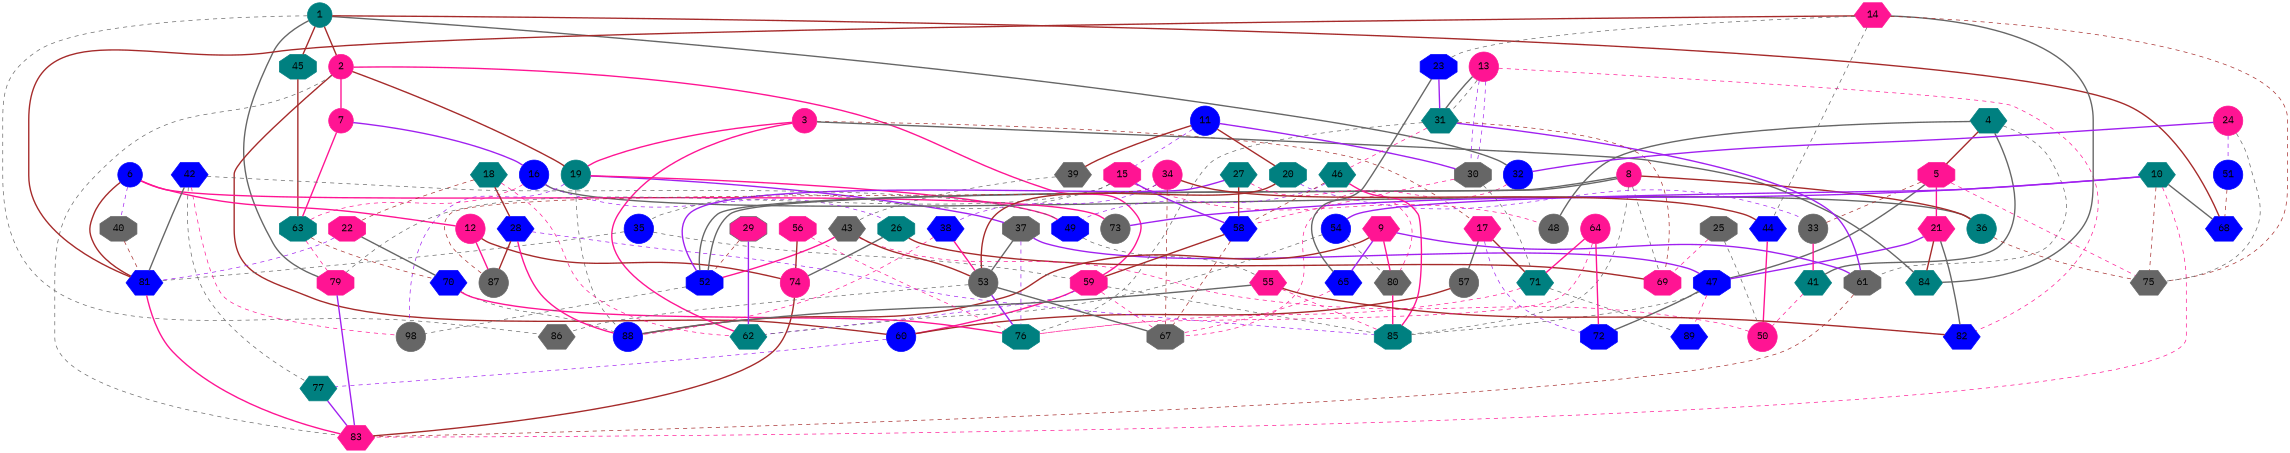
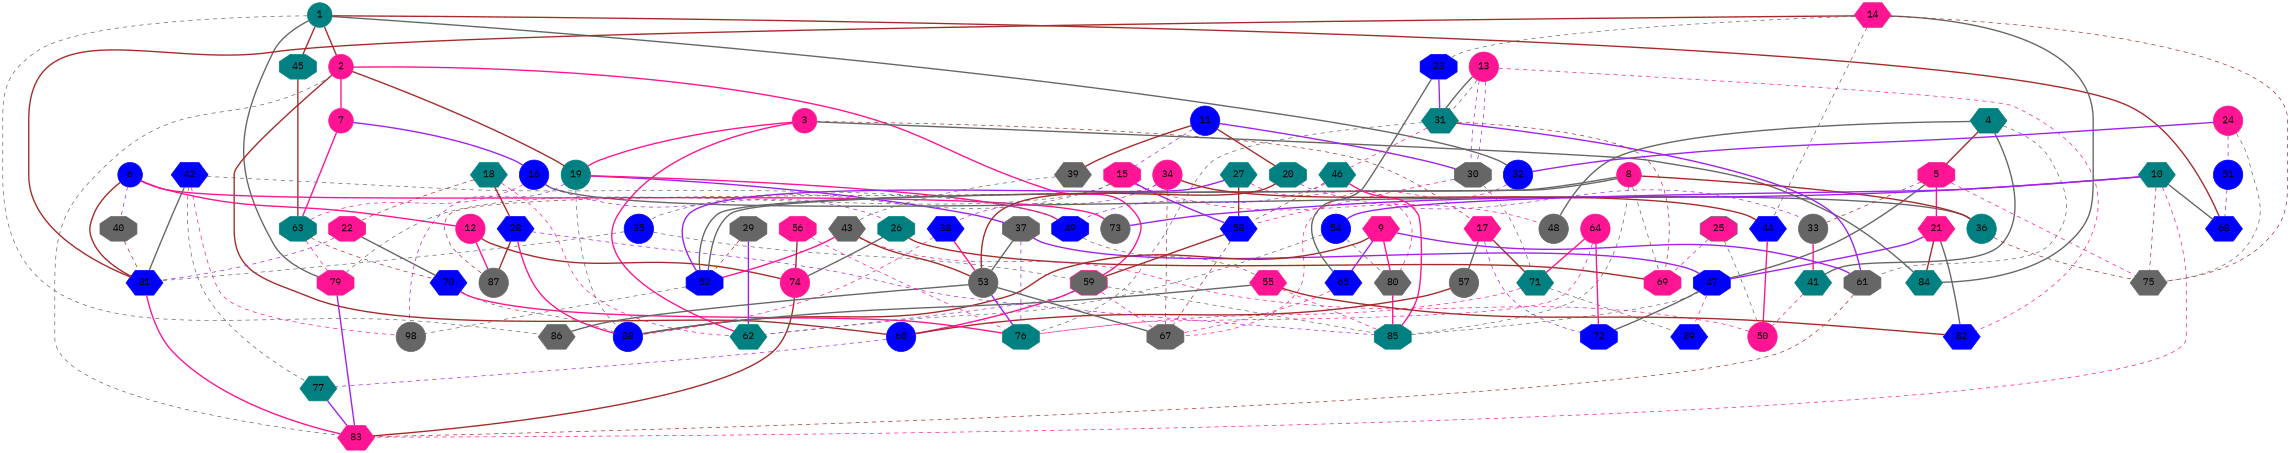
(748, 229) -> (748, 229)
(1719, 229) -> (1719, 229)
(1089, 283) -> (1089, 283)
(769, 303) -> (769, 303)
